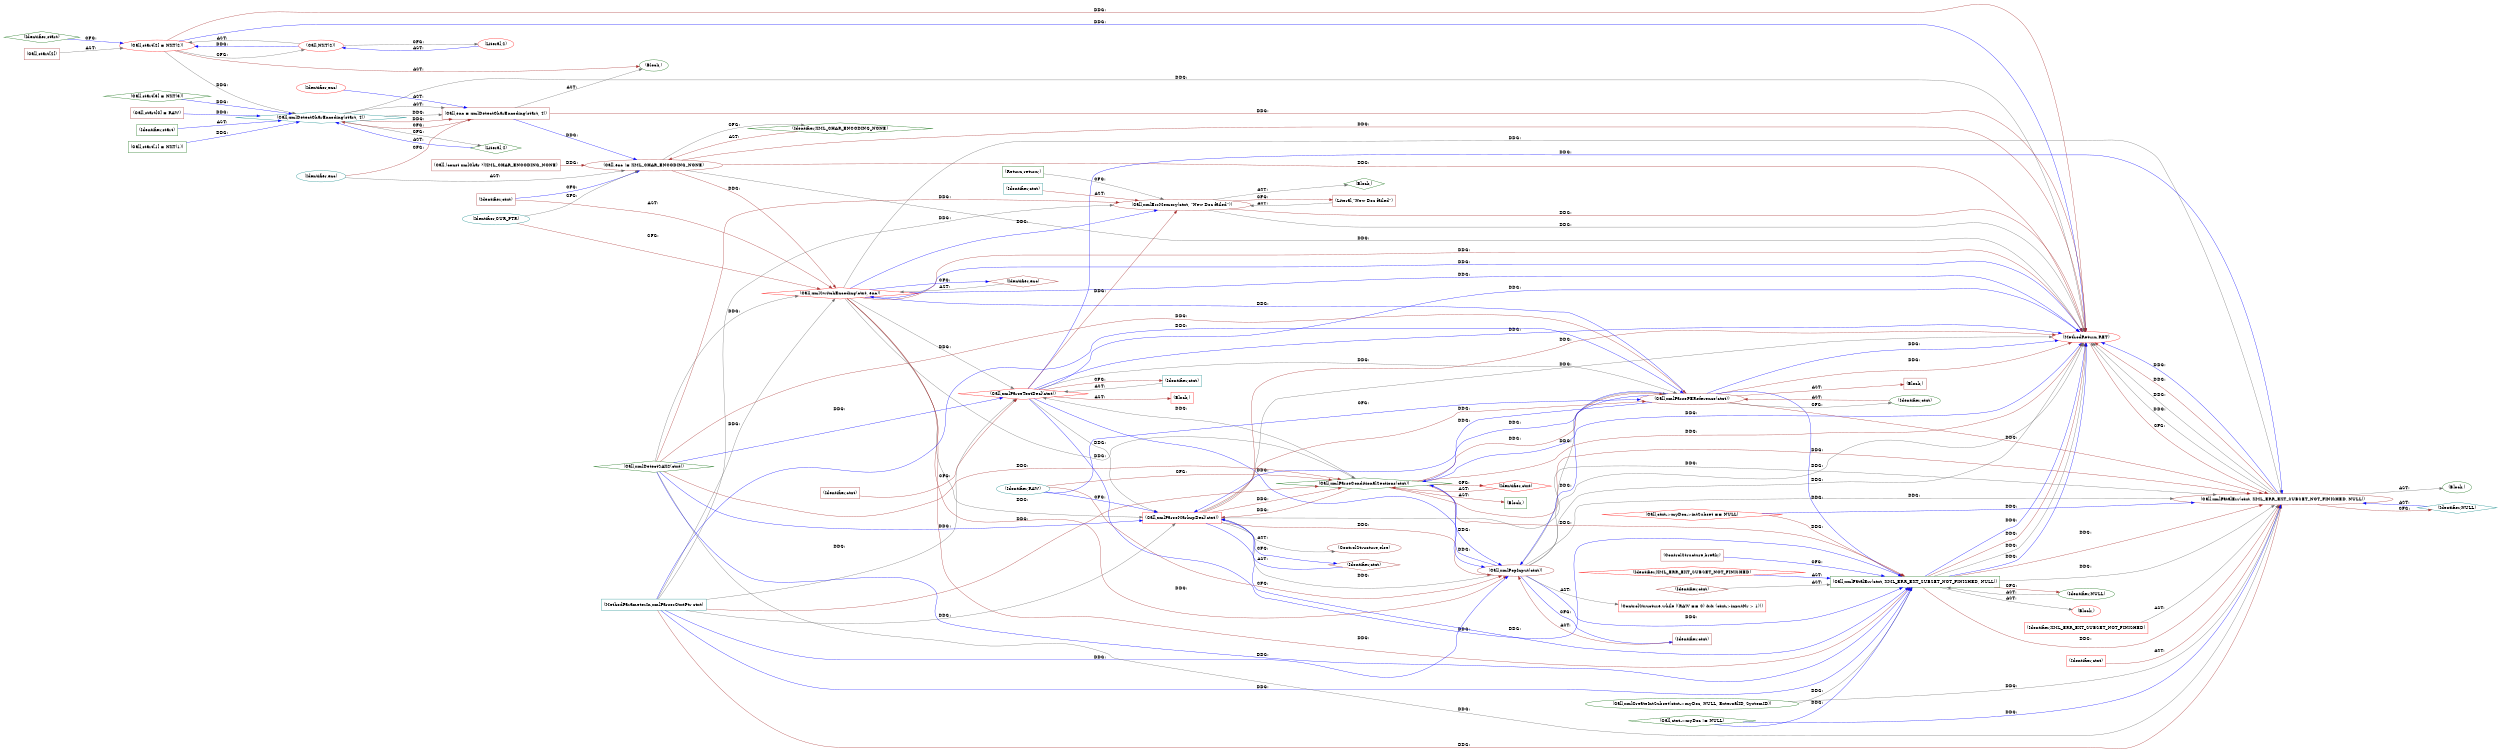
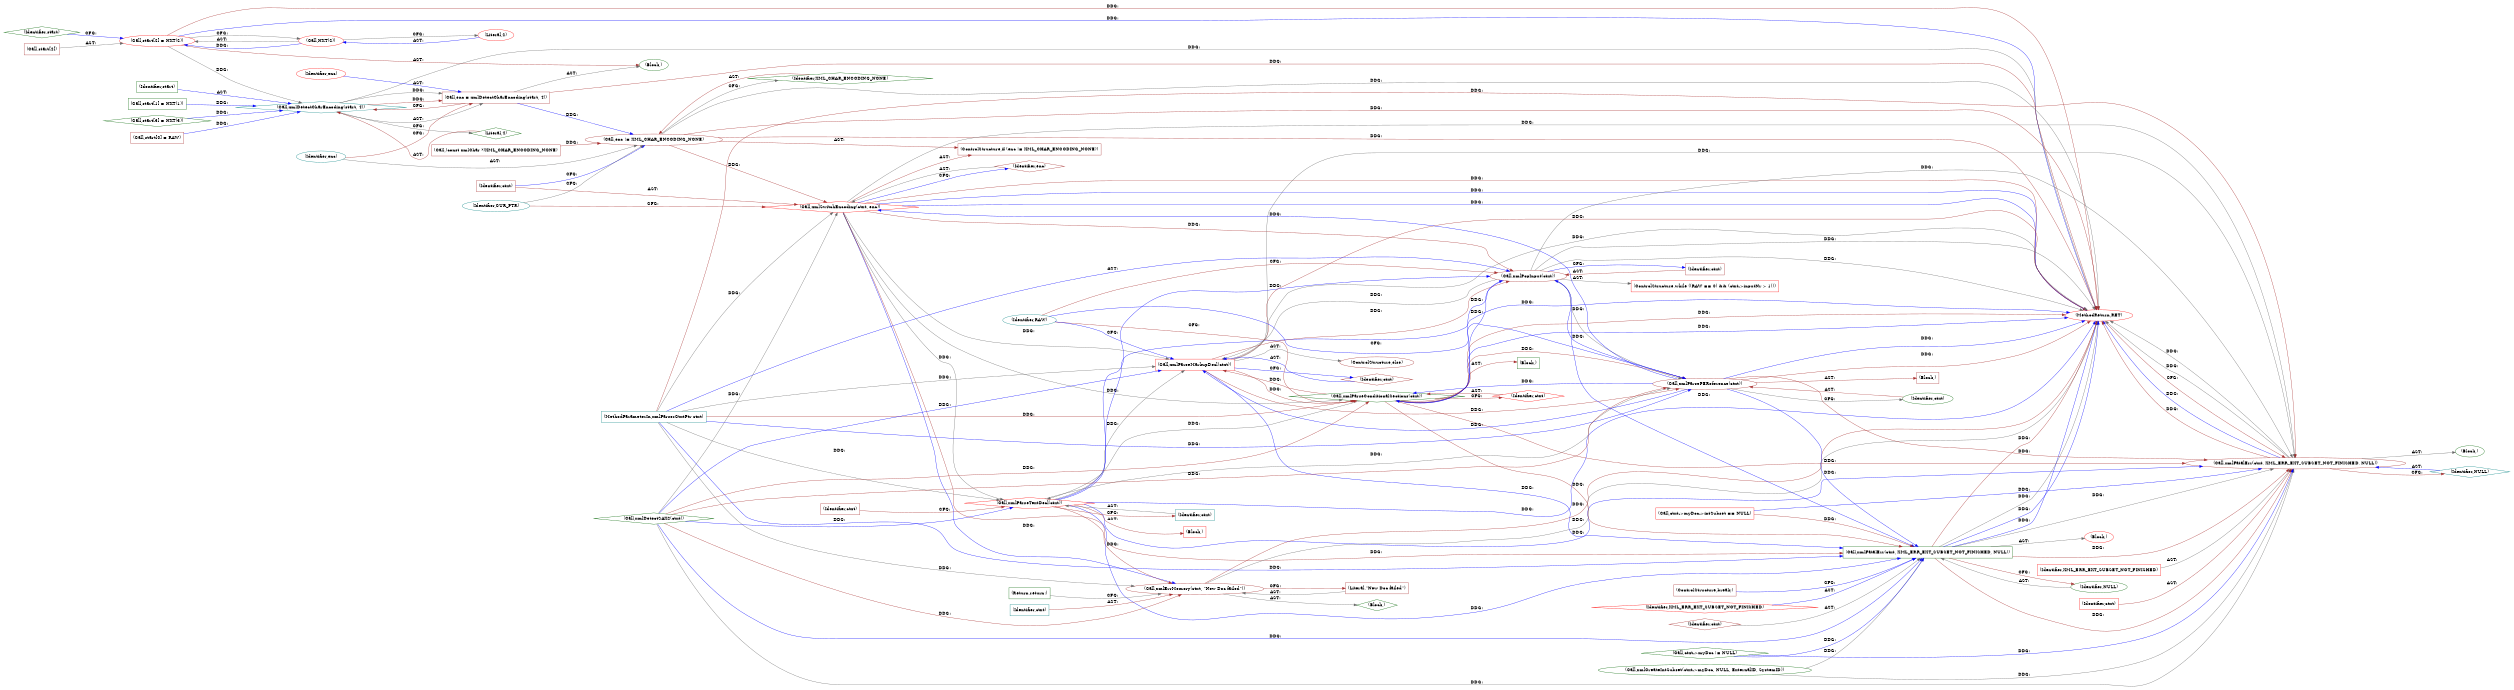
(405, 141) -> (411, 156)
none -> (1030, 149)
(1692, 515) -> (1705, 514)
(1101, 657) -> (1113, 269)
